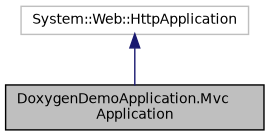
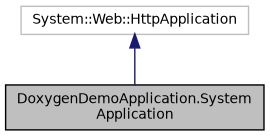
(135, 107) -> (135, 107)
